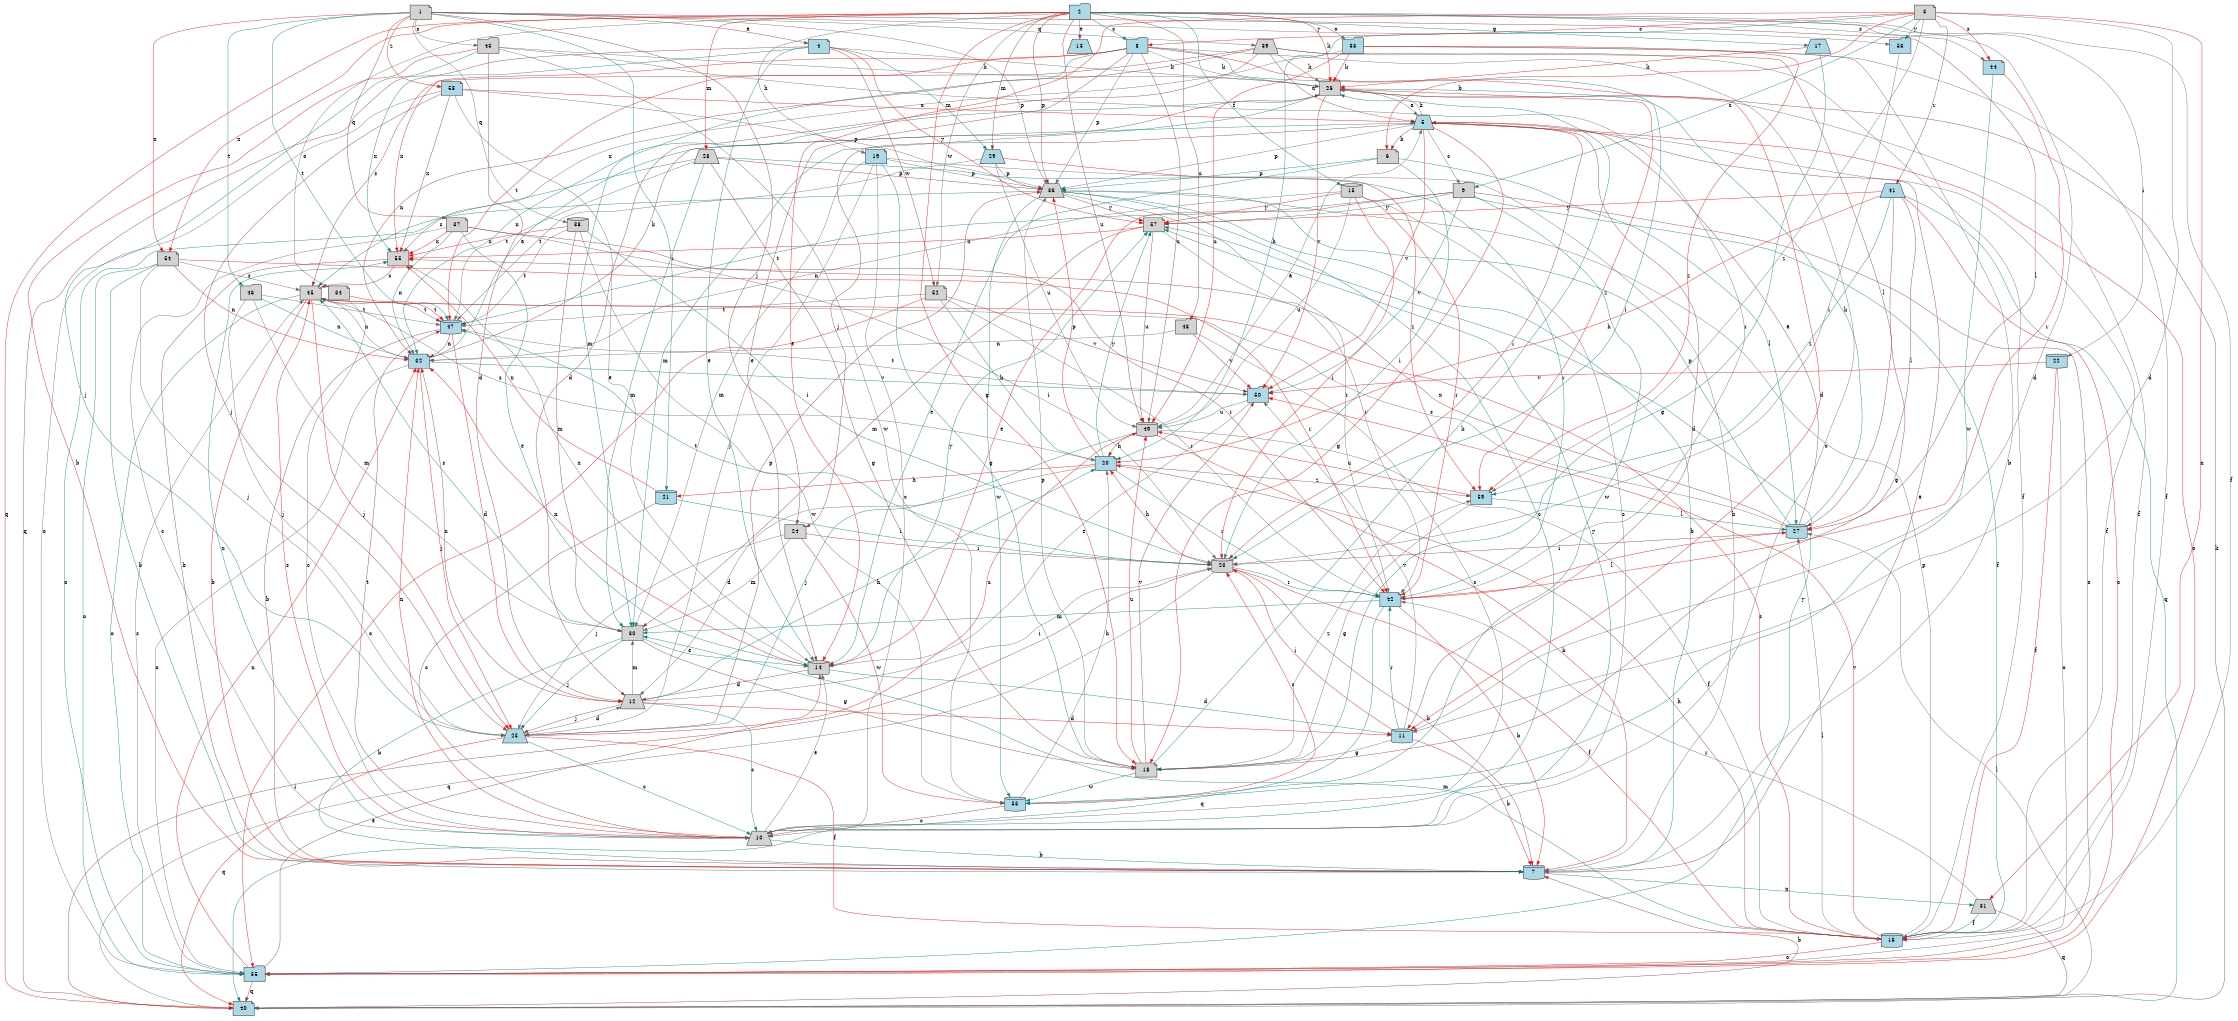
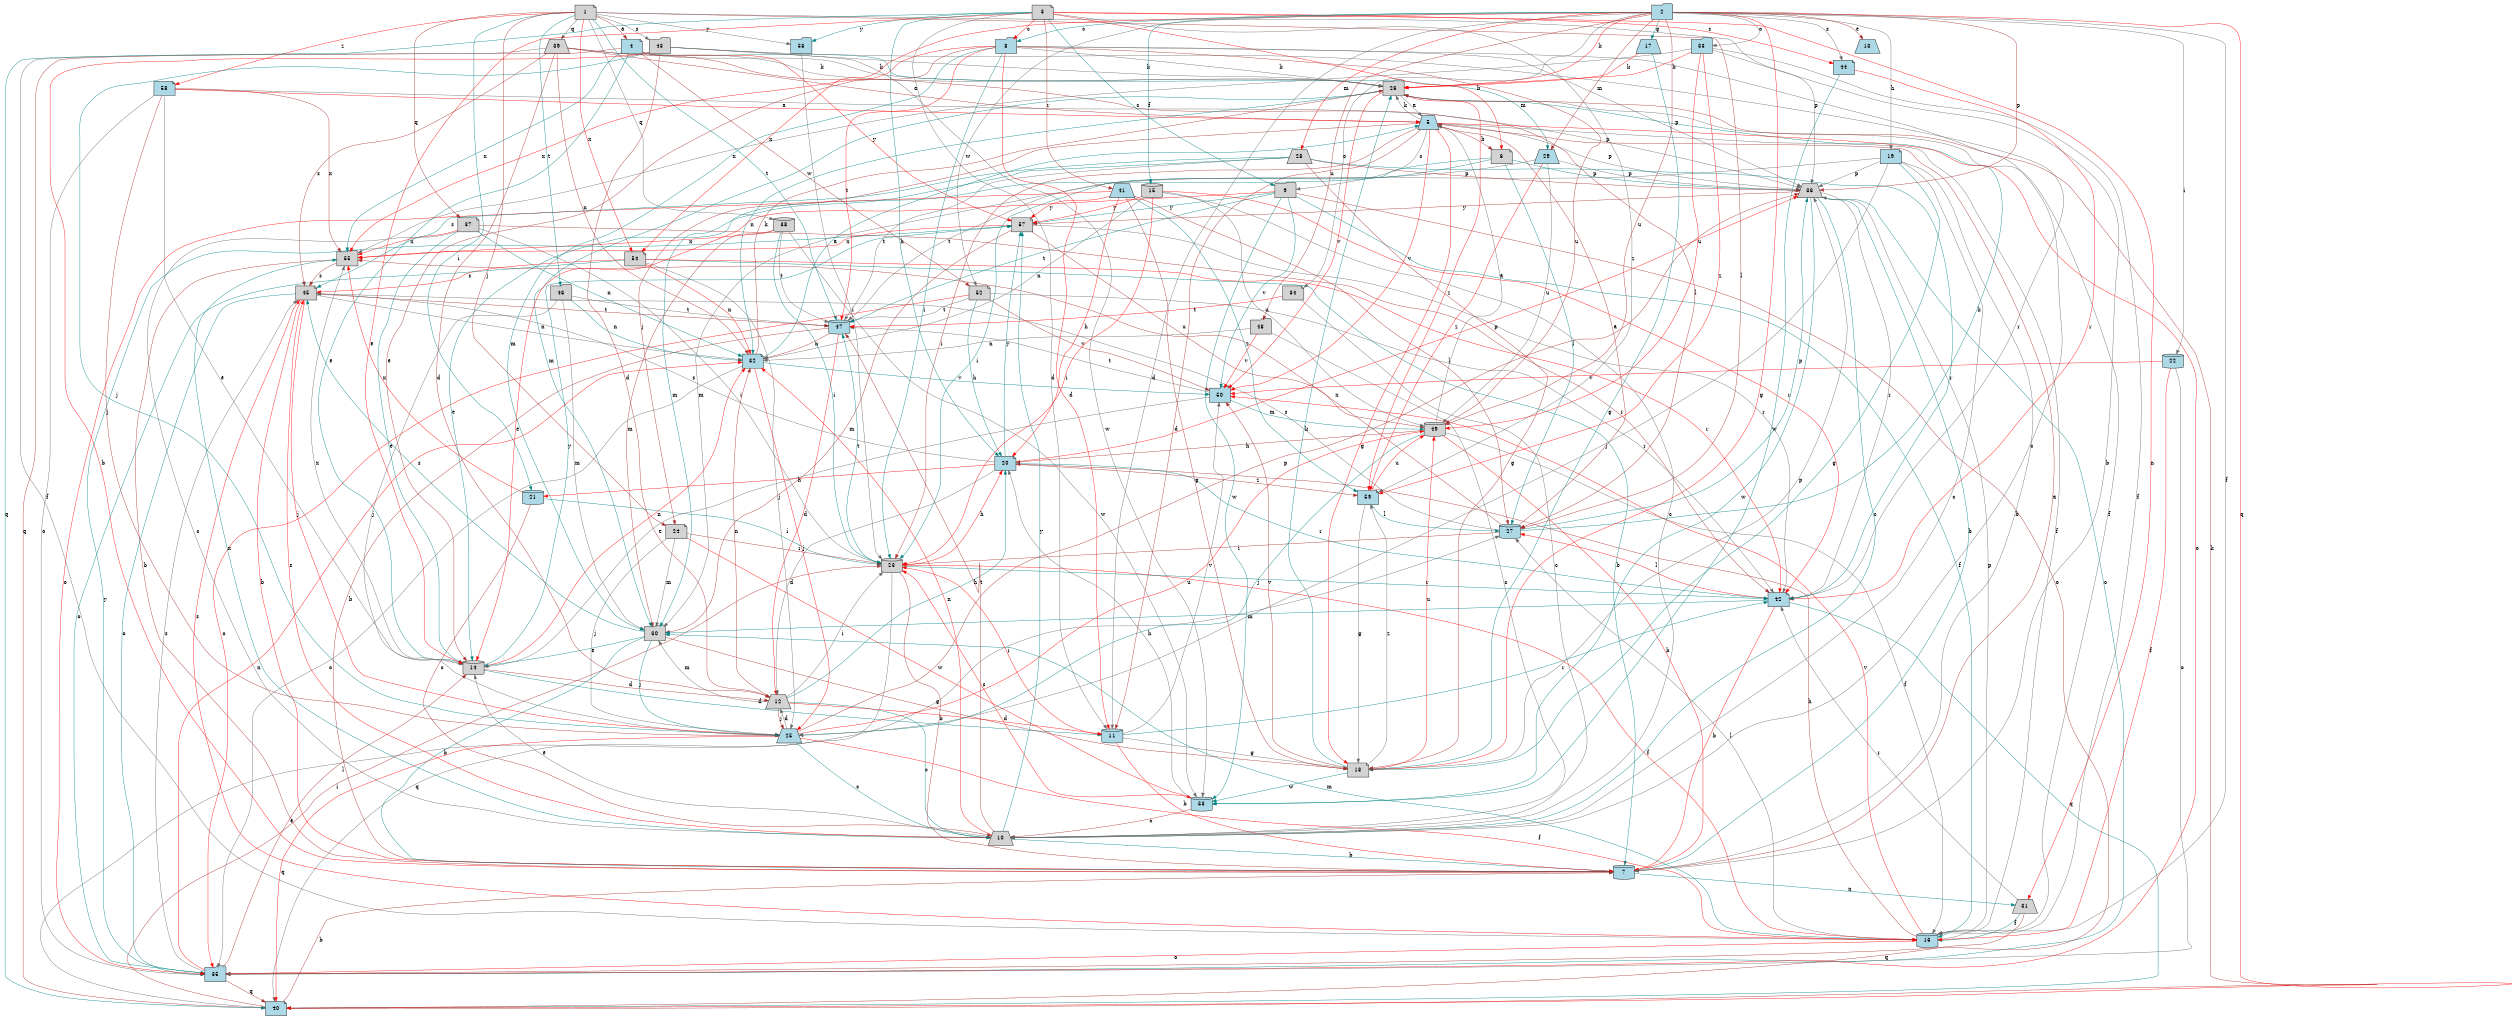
(237, 275) -> (458, 278)
(1222, 412) -> (1273, 412)
(2177, 931) -> (5, 140)
